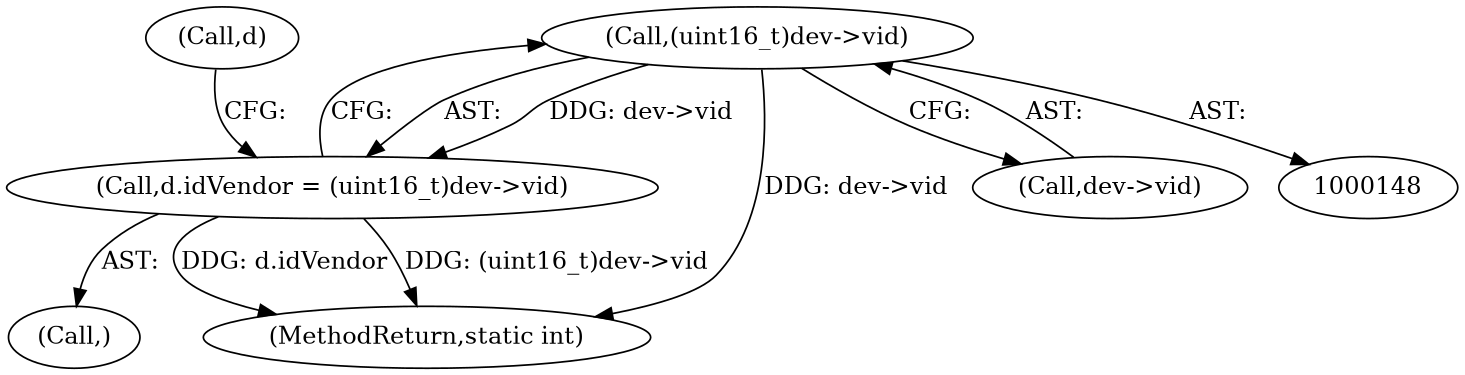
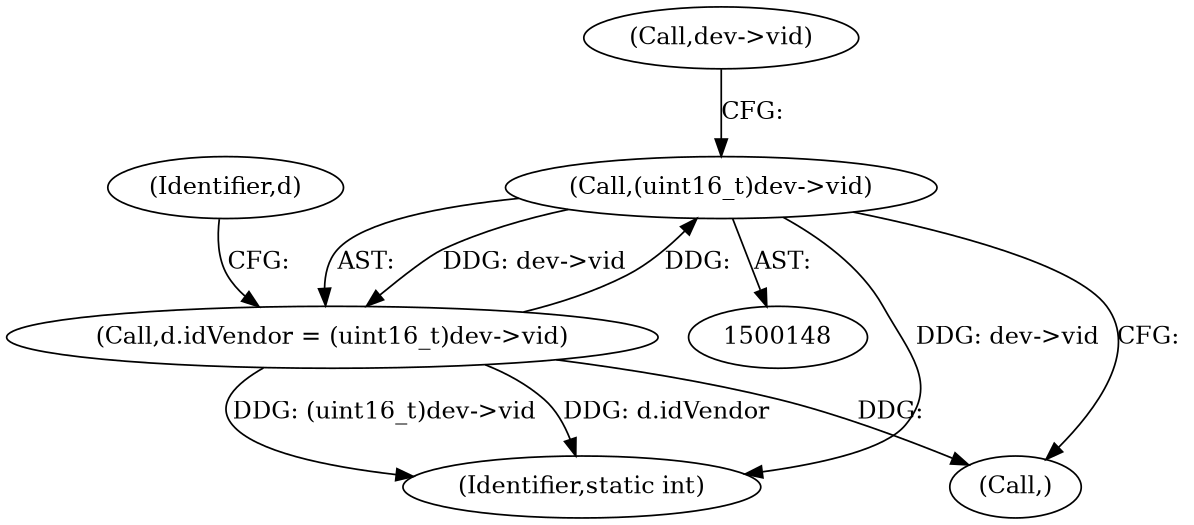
(222, 38) -> (226, 188)
(366, 113) -> (701, 262)
(1059, 113) -> (757, 113)
(900, 121) -> (1062, 274)
(1368, 188) -> (778, 337)
(134, 262) -> (894, 412)
(427, 337) -> (582, 487)
